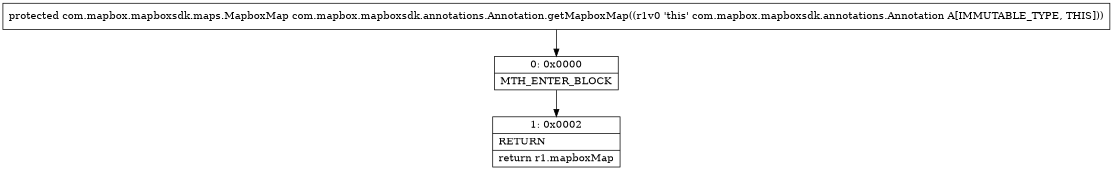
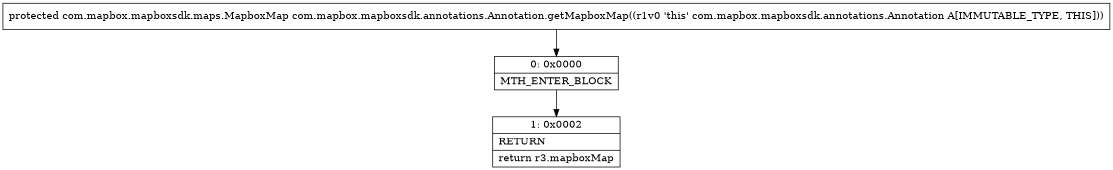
(556, 158) -> (556, 158)
